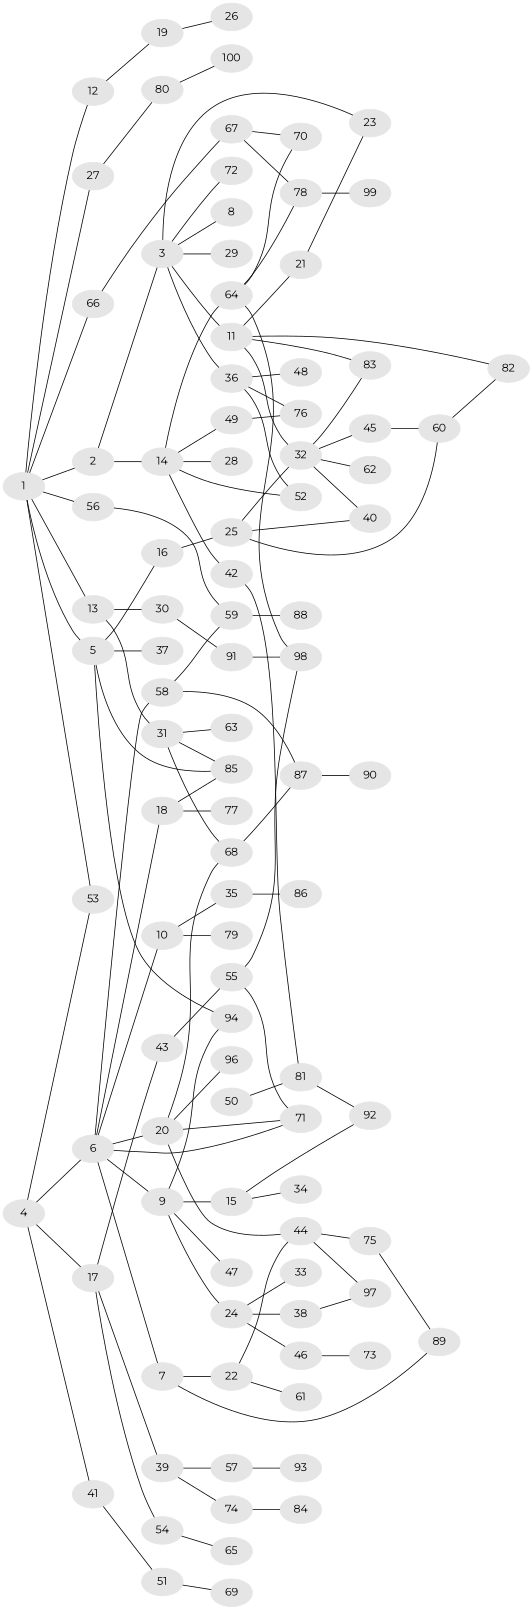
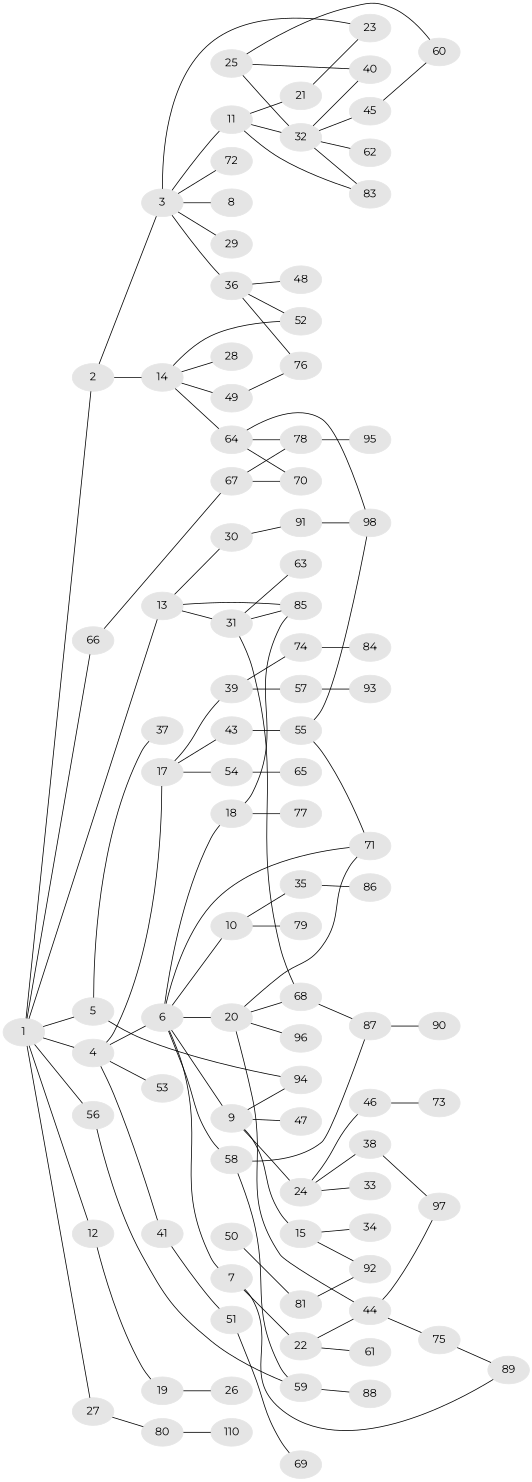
(232, 58) -> (232, 1432)
(370, 193) -> (370, 440)
(509, 369) -> none
(162, 553) -> none
(232, 574) -> none
(58, 693) -> (59, 1043)
(130, 744) -> (232, 602)
